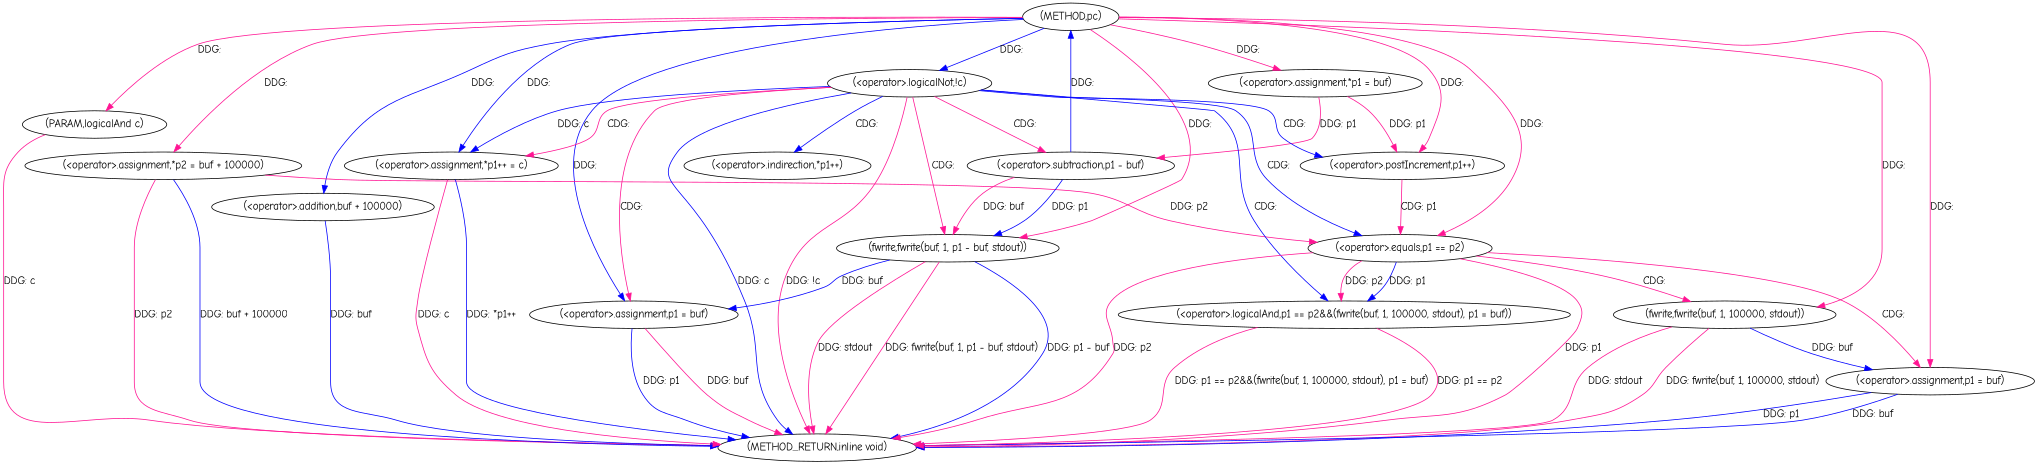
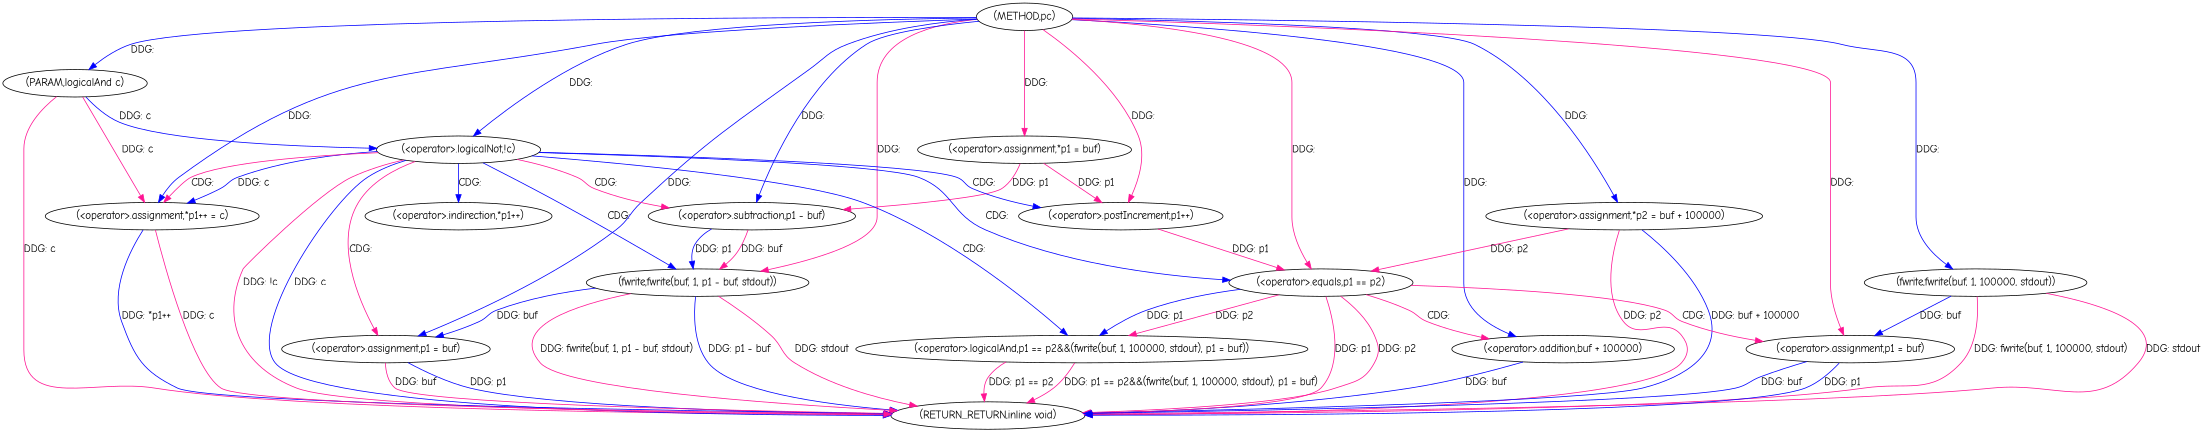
(486, 22) -> (532, 21)
(494, 27) -> (1469, 43)
(1629, 43) -> (1600, 28)
(1071, 92) -> (839, 67)
none -> (222, 141)
none -> (112, 146)
(928, 162) -> (577, 213)
(1419, 207) -> (1251, 249)
(1581, 271) -> (1422, 319)
(817, 448) -> (988, 416)
